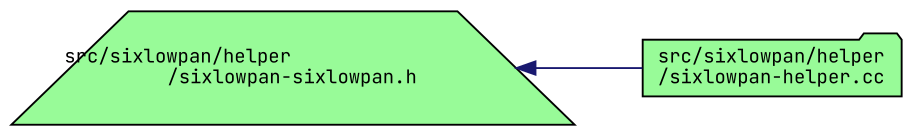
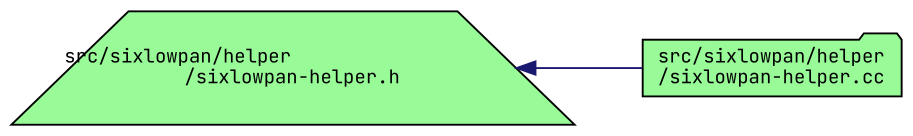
(293, 68) -> (293, 68)
